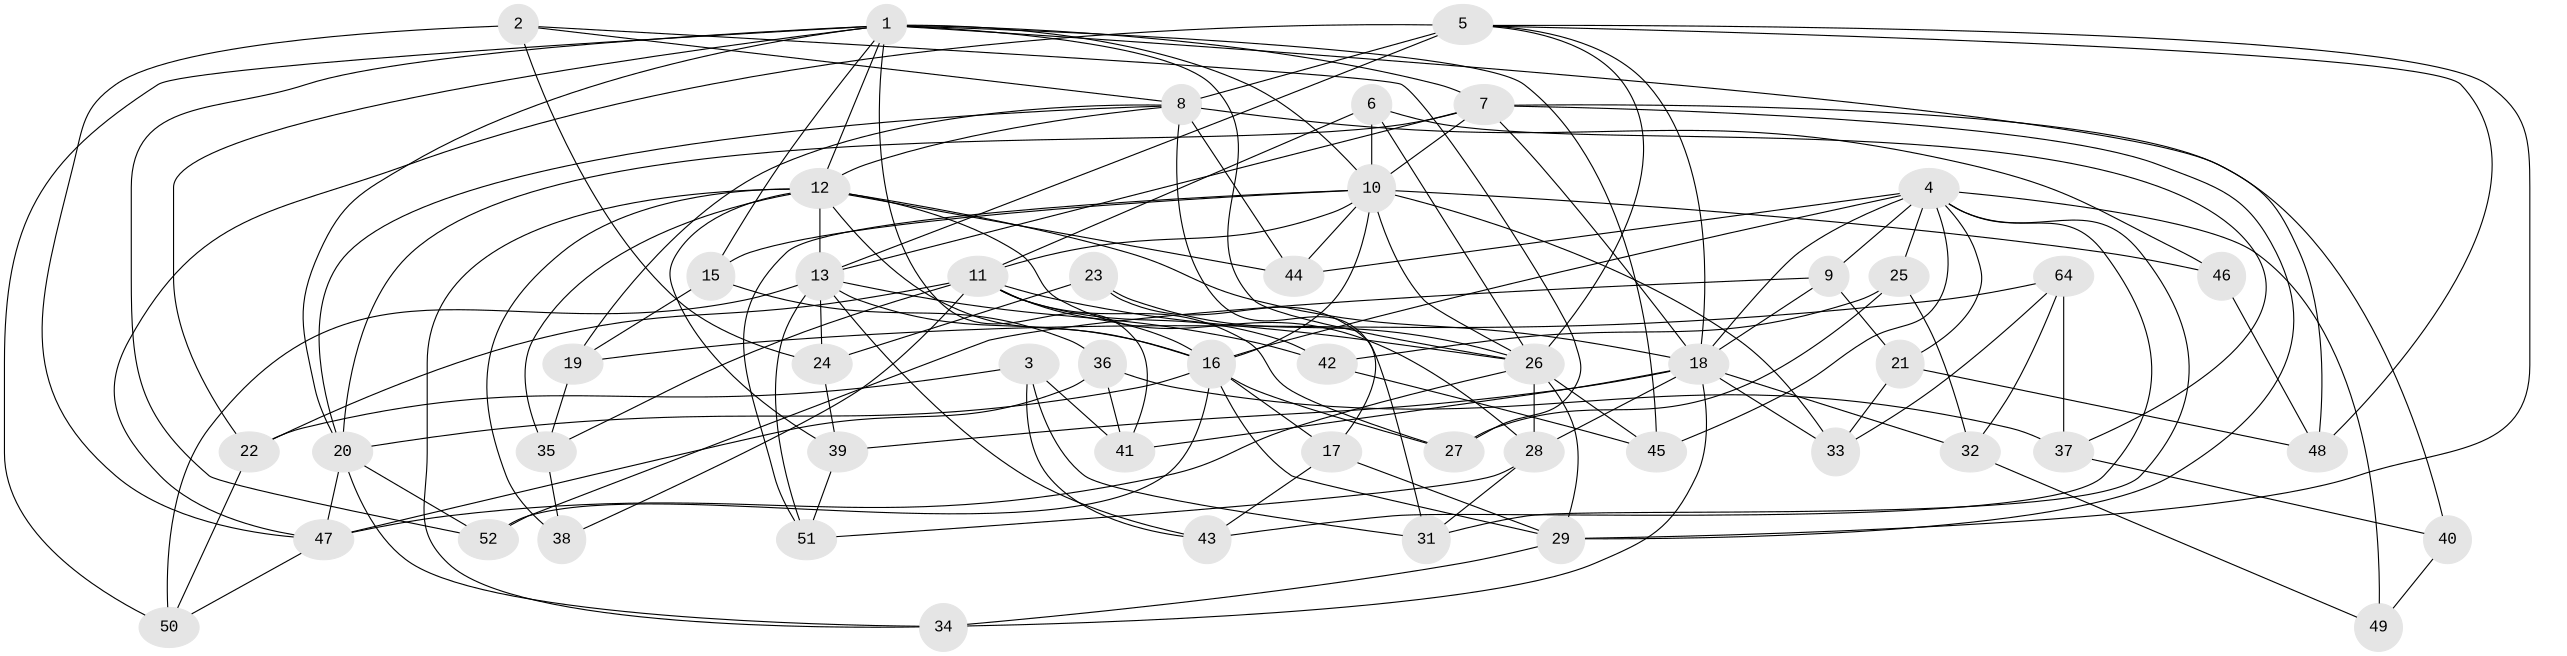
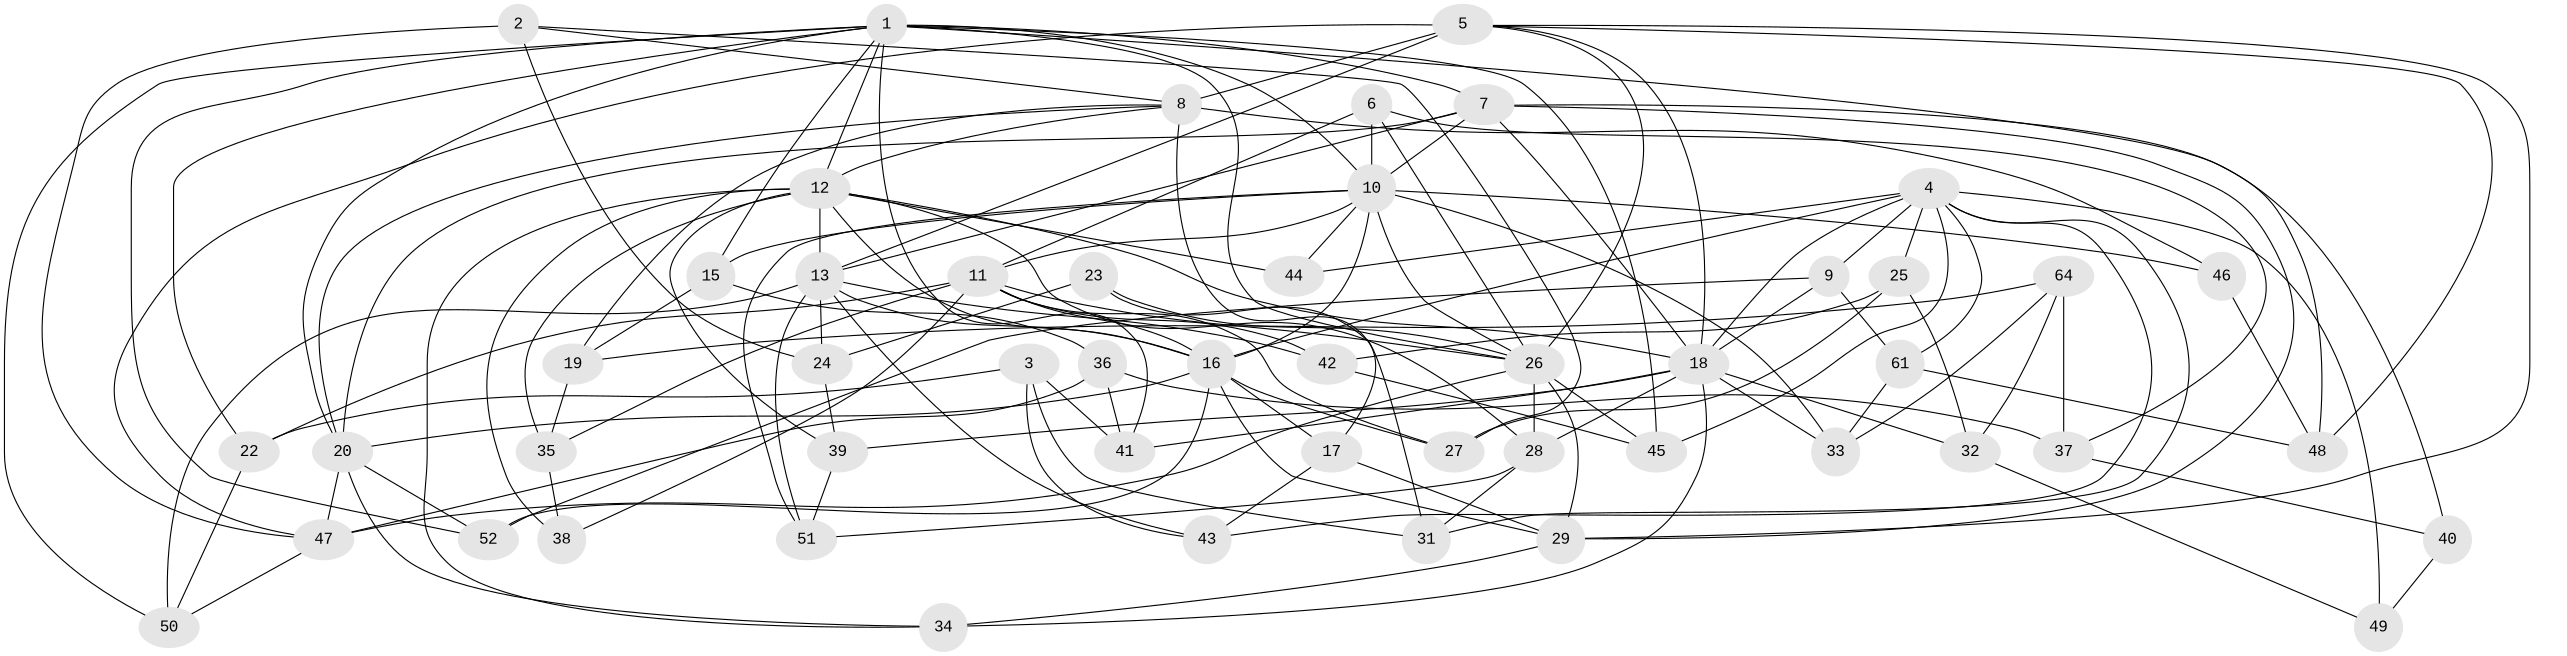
(1246, 203) -> none
(1900, 364) -> (1900, 364)
